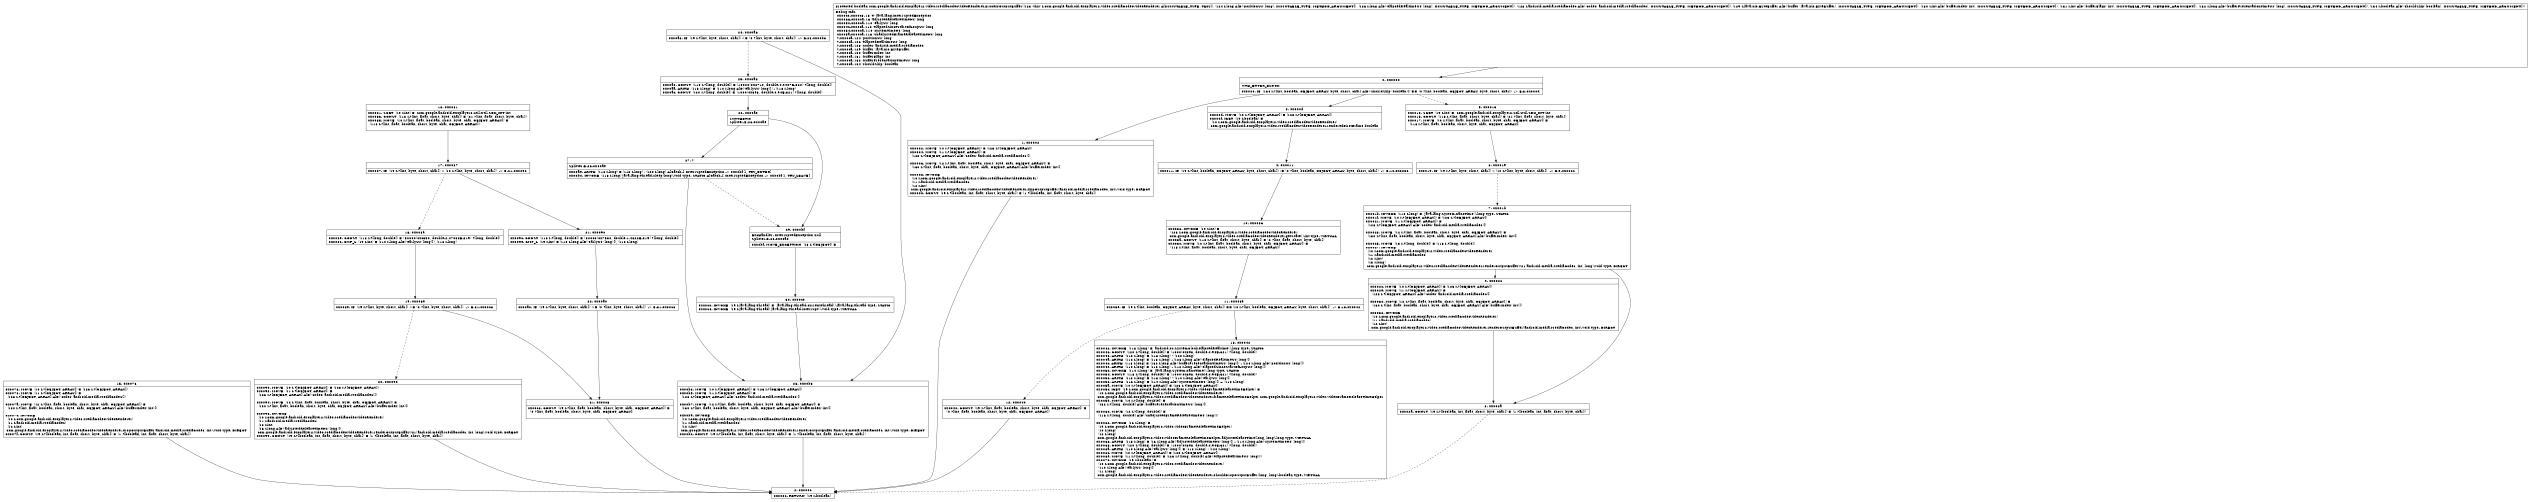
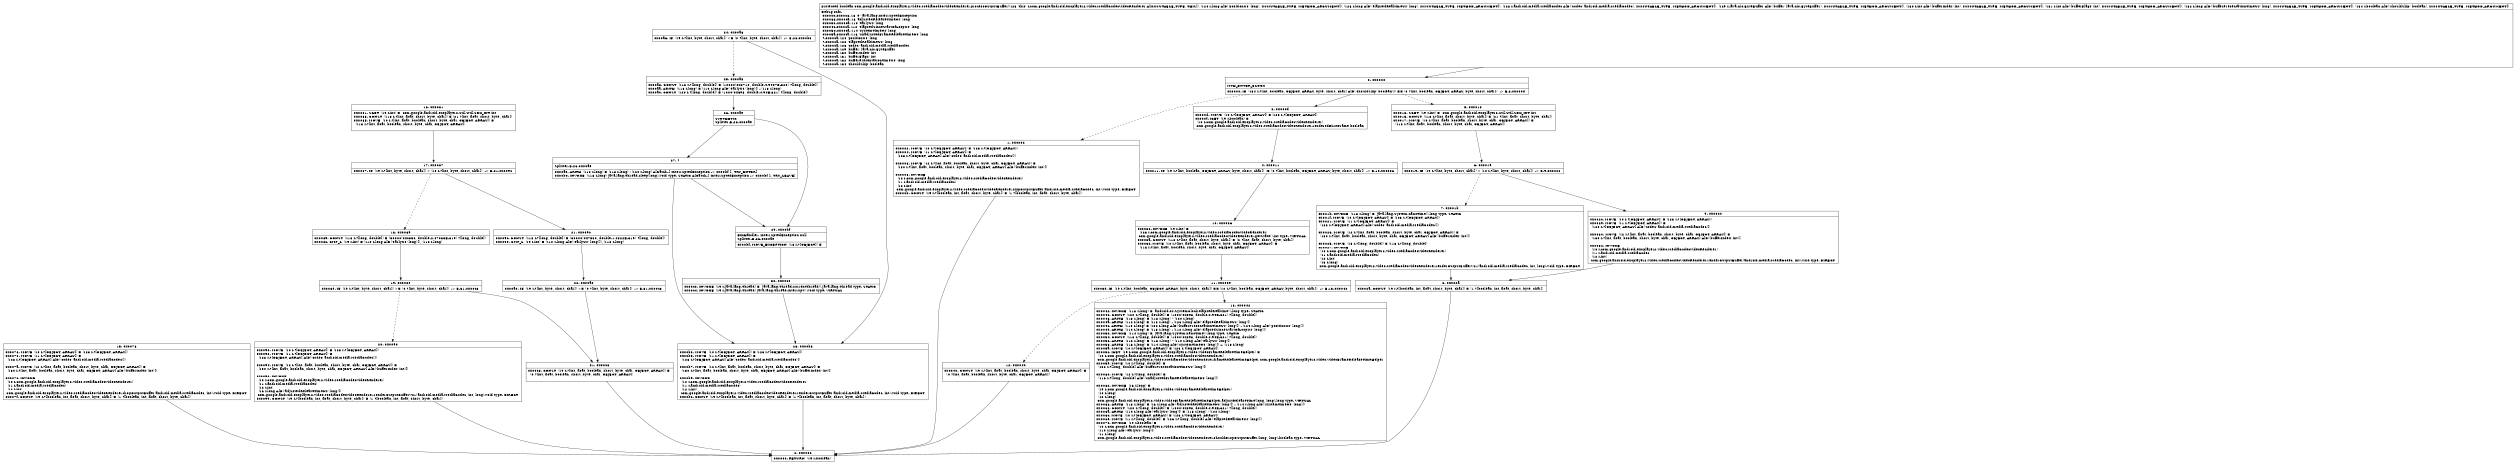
(1179, 111) -> (1165, 111)
(741, 202) -> (727, 202)
(1495, 272) -> (1562, 192)
(1172, 488) -> (1196, 450)
